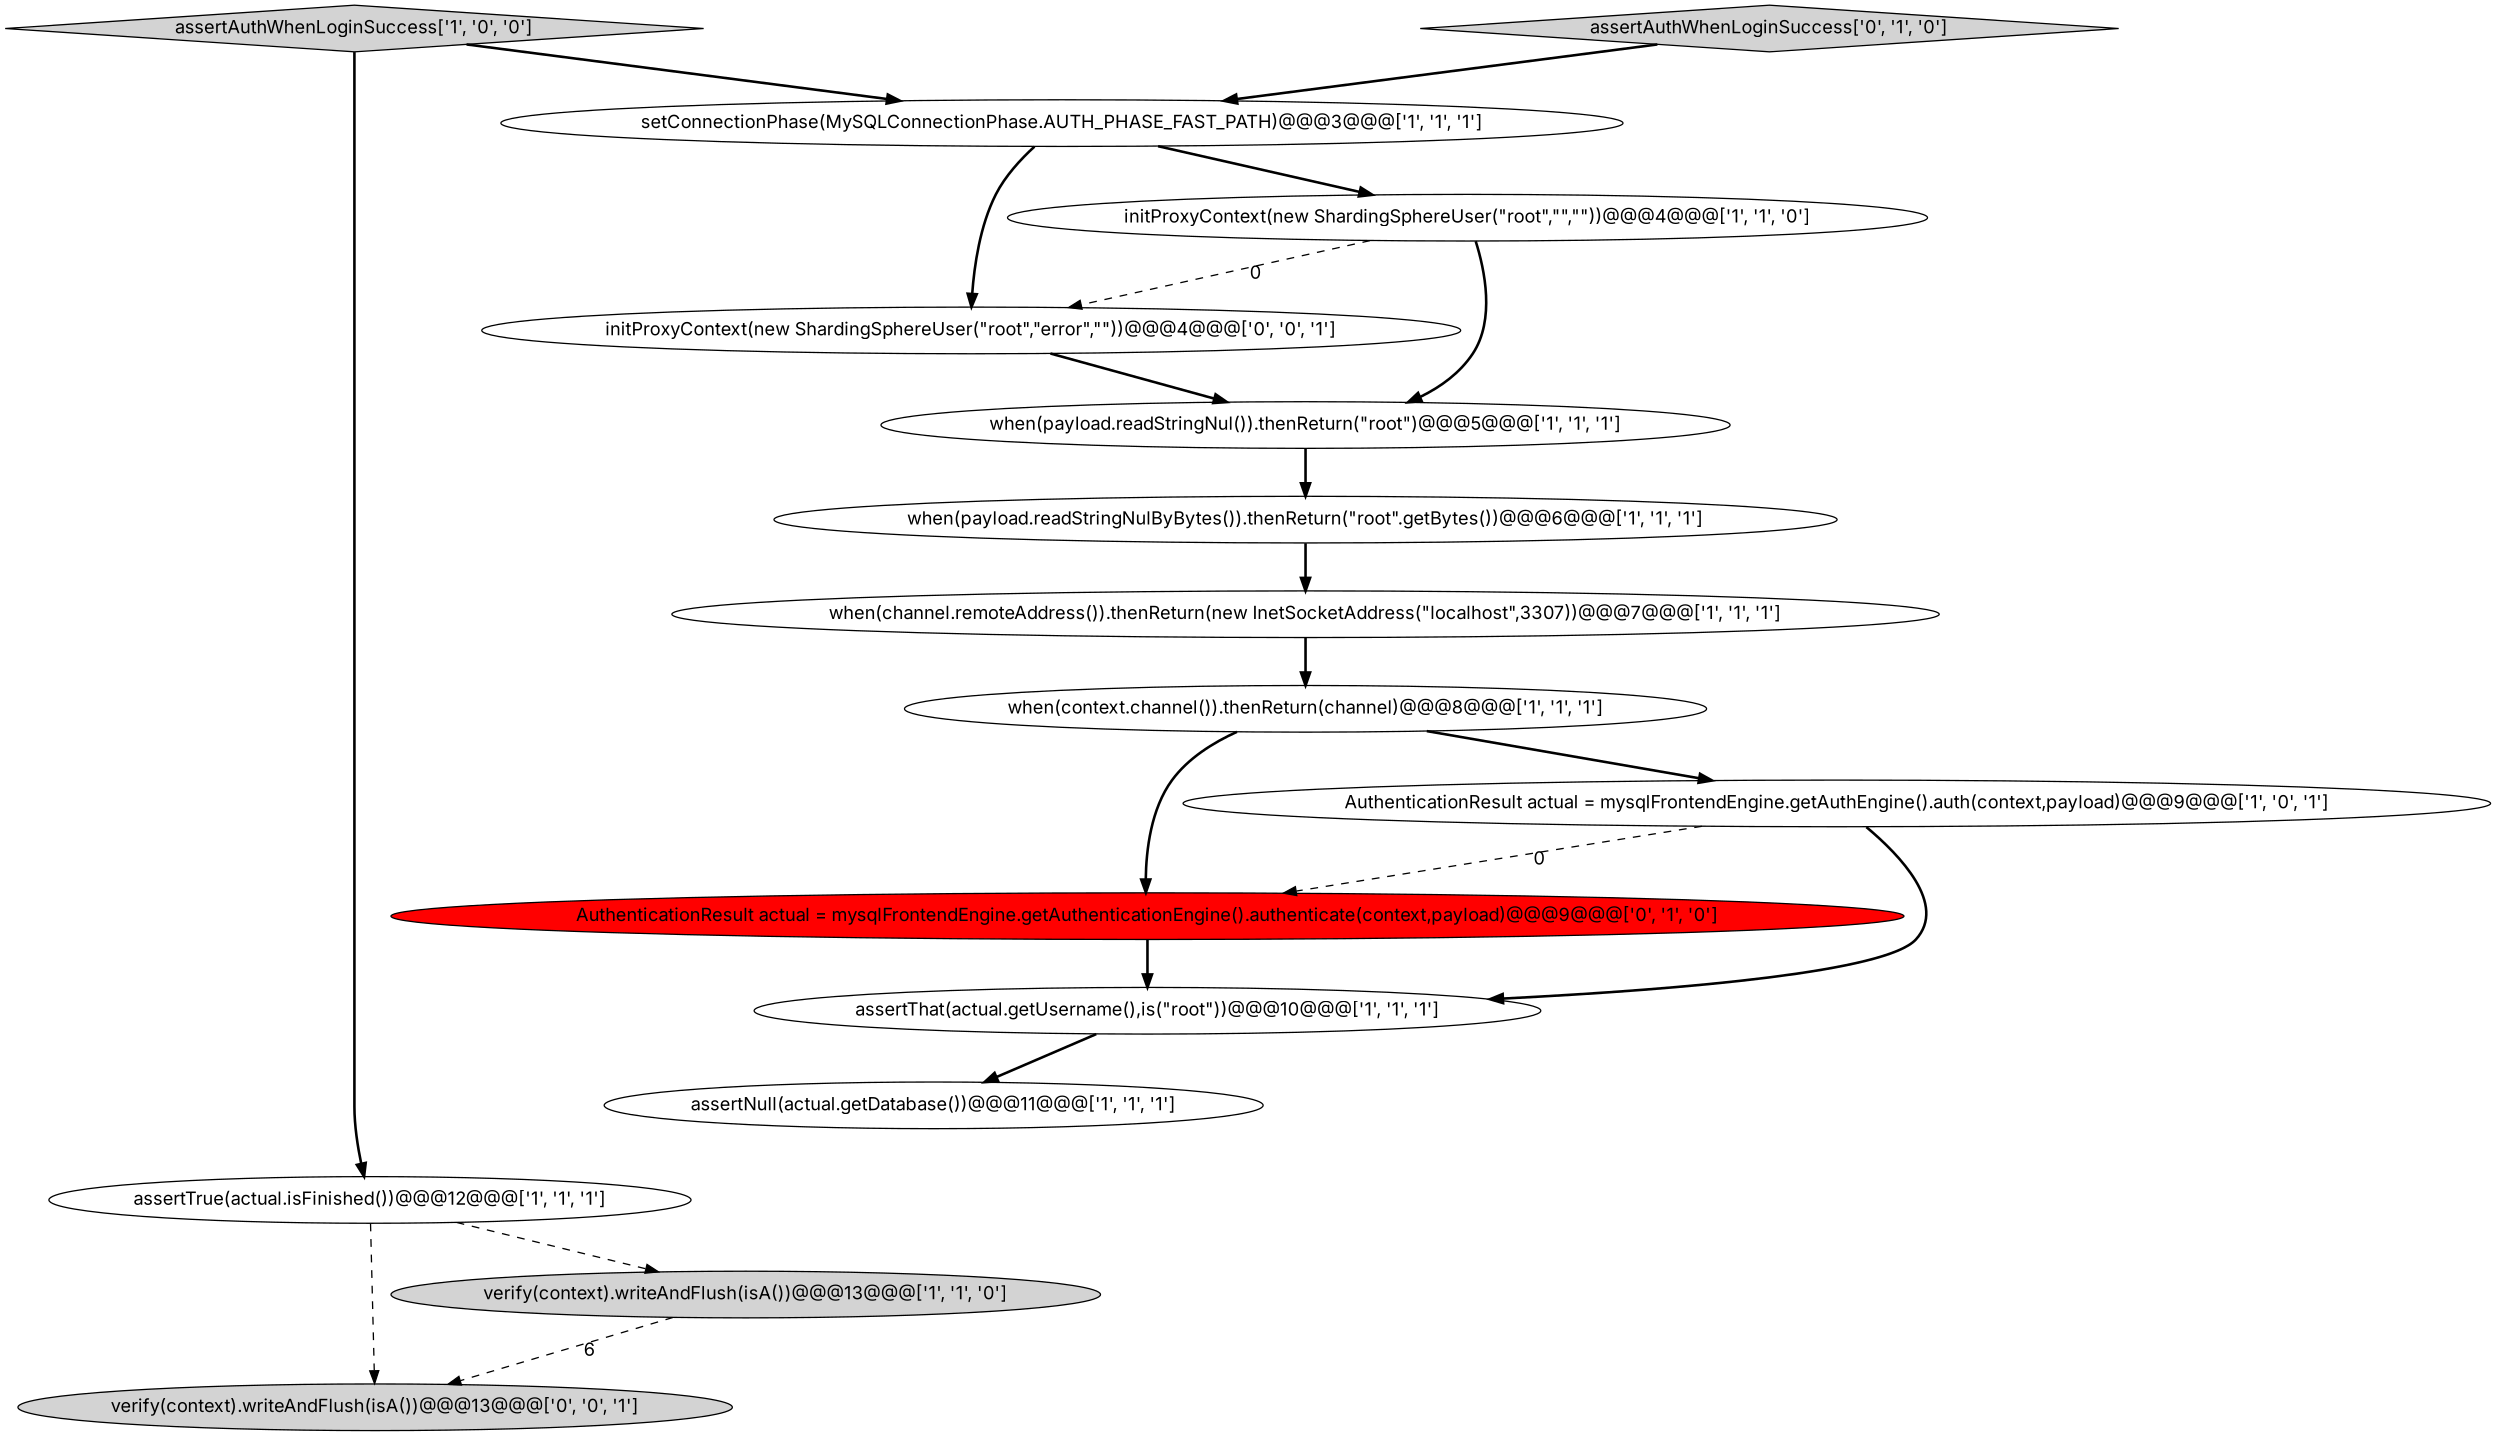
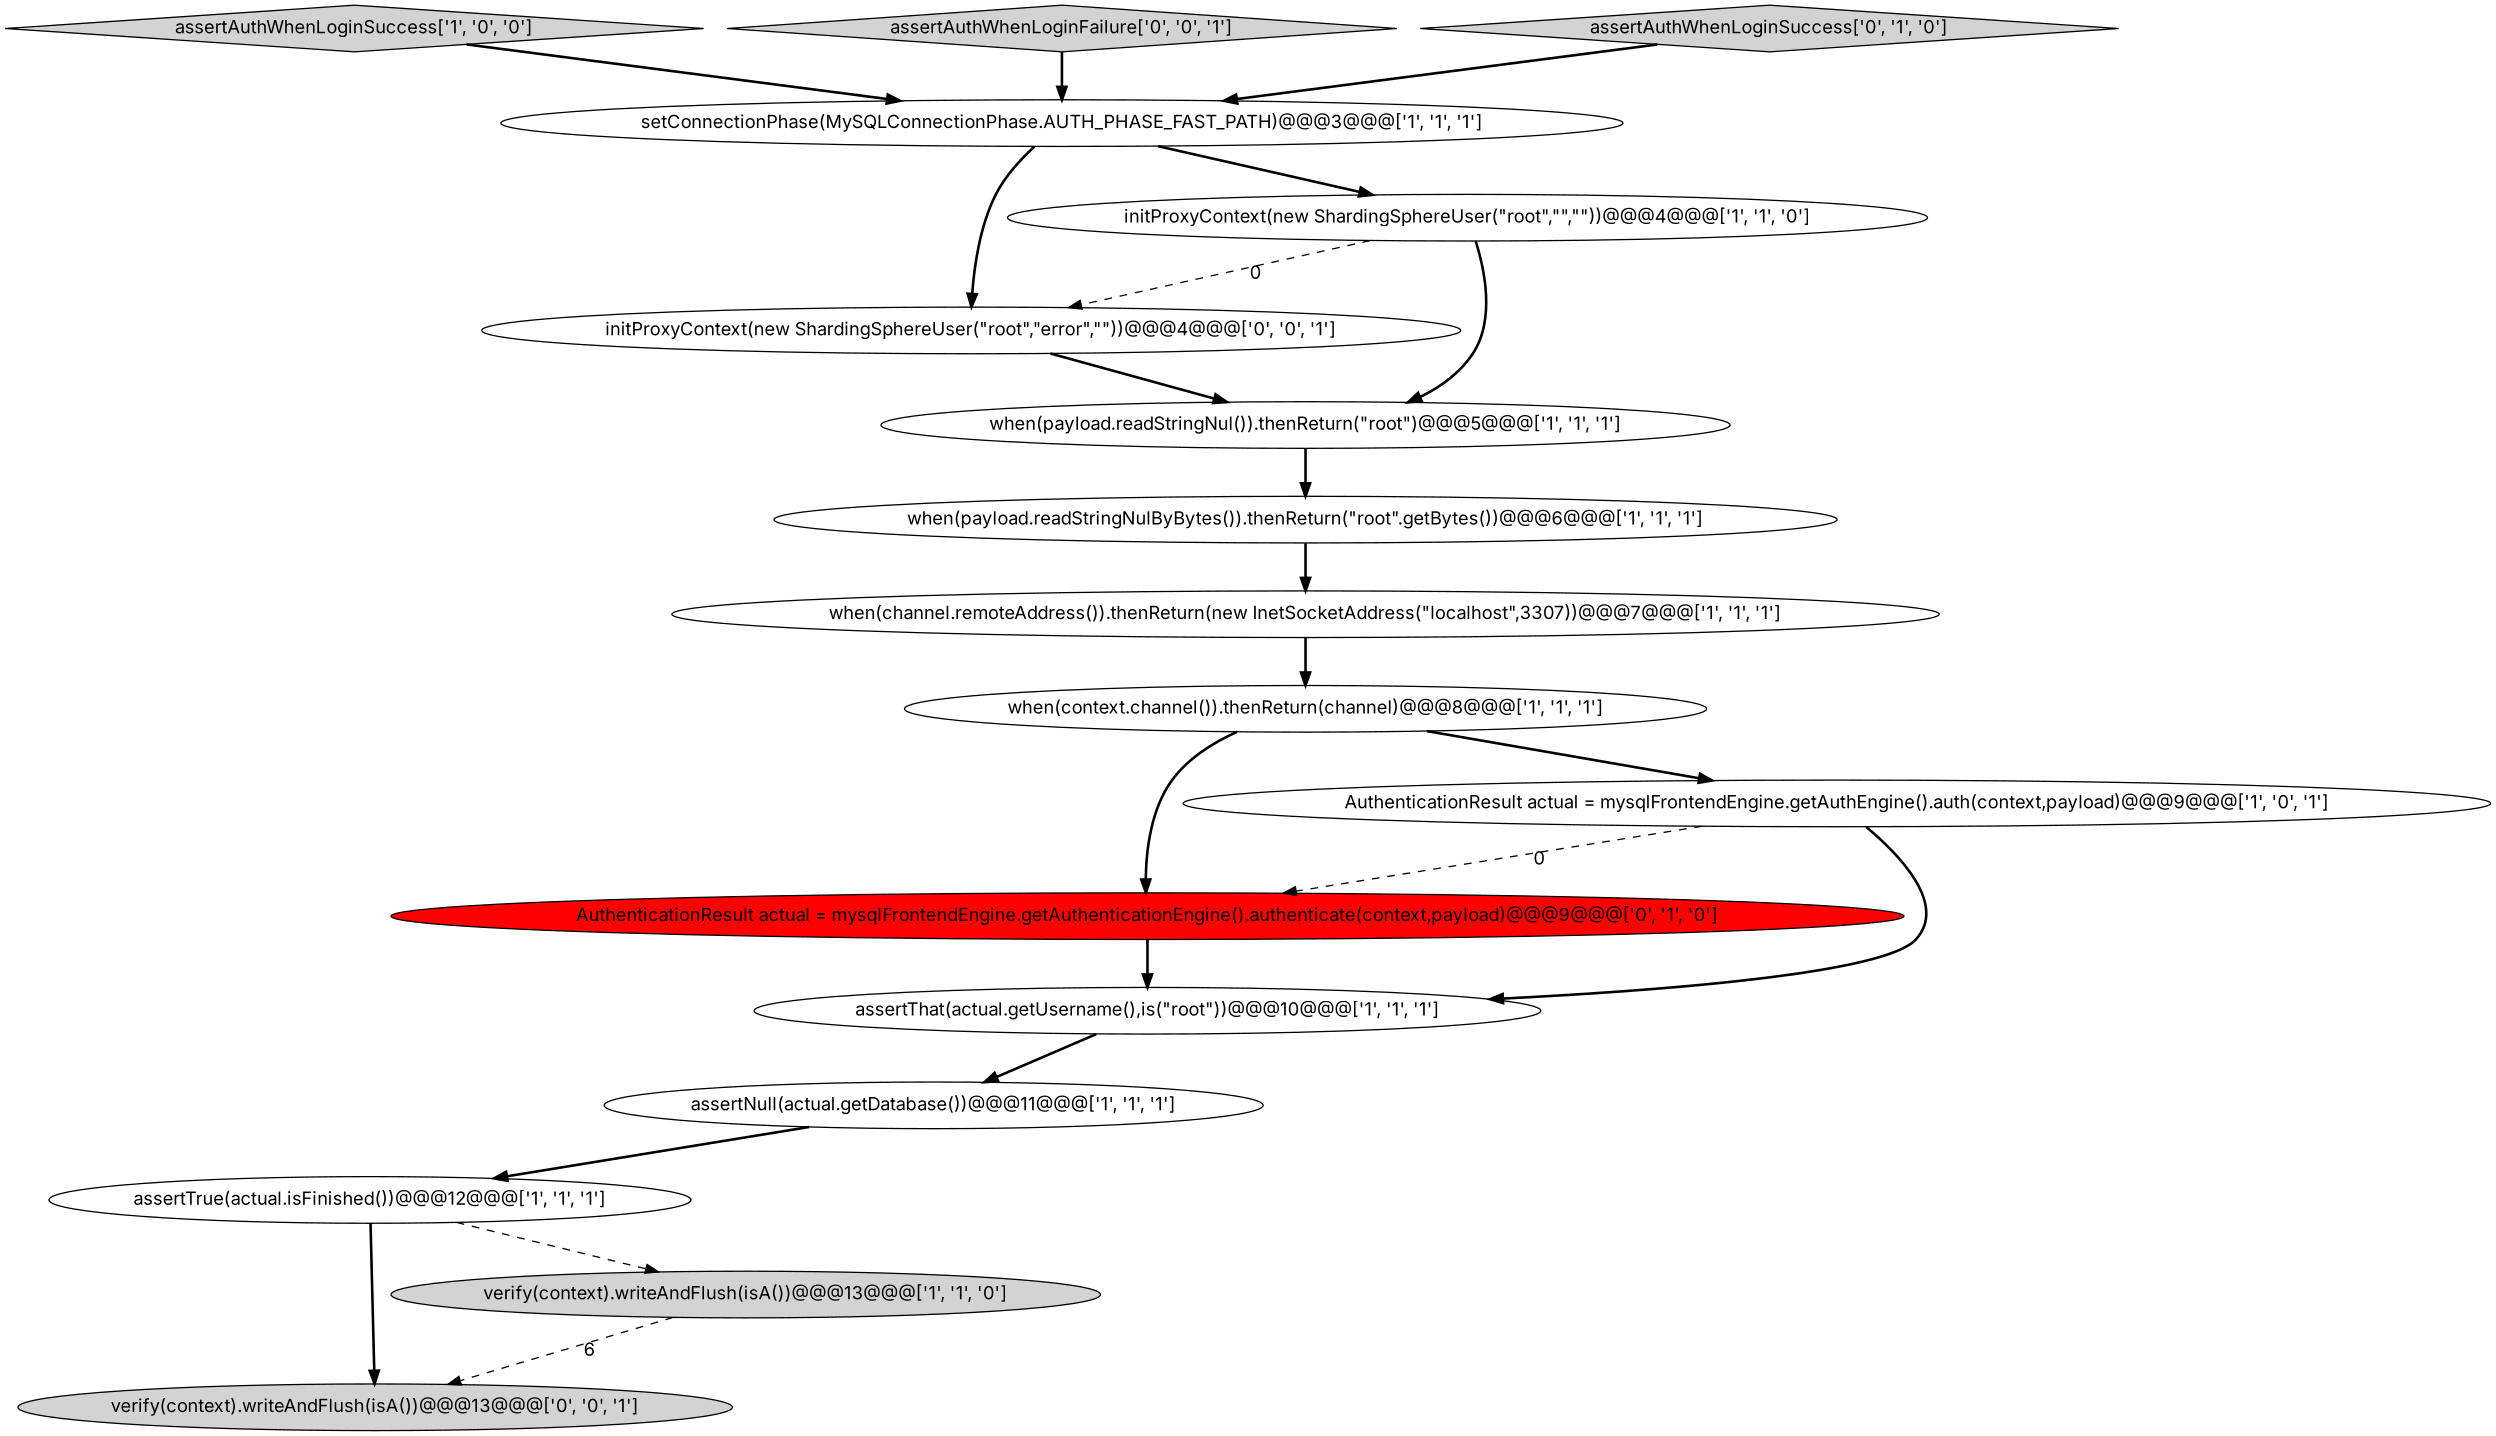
none -> (1062, 29)
(354, 608) -> (658, 1152)
(372, 1297) -> (372, 1297)
